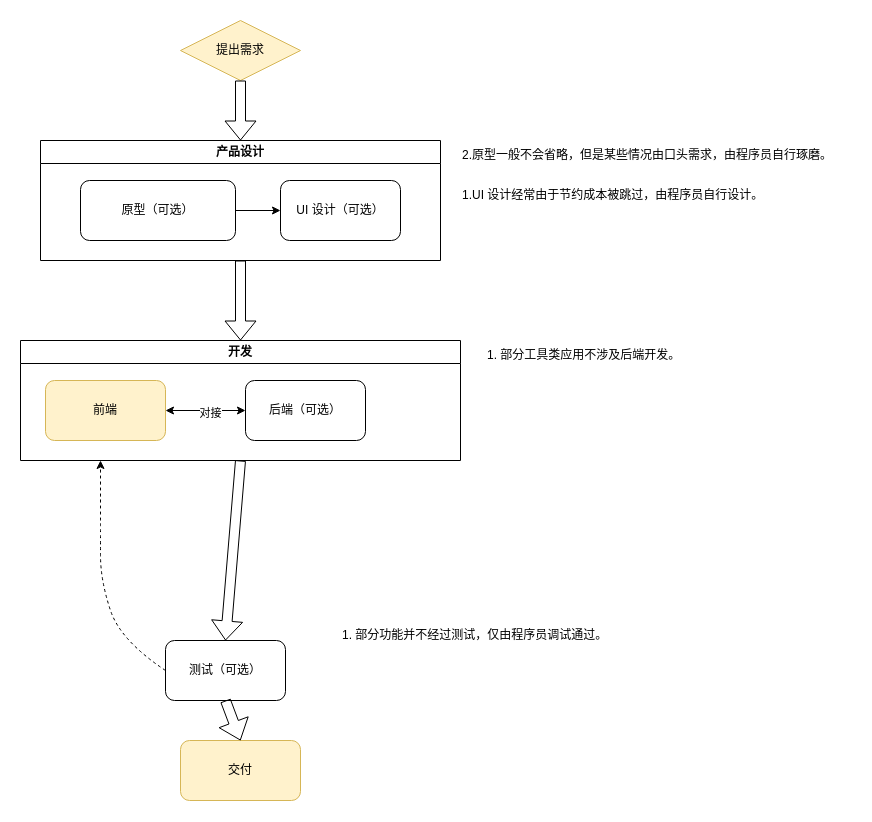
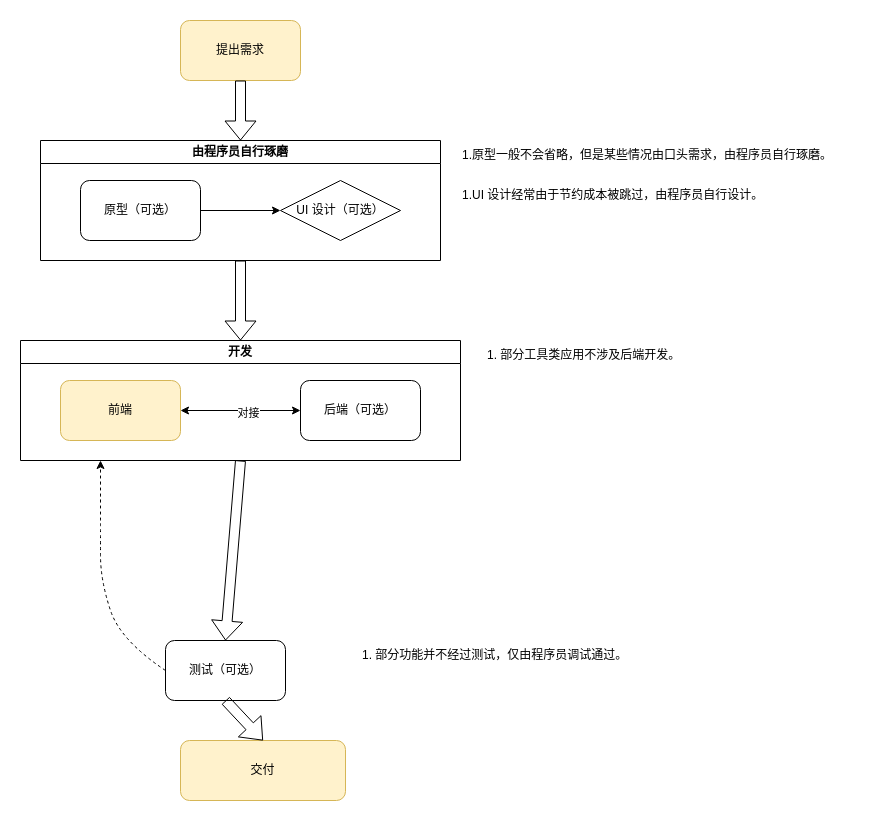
(241, 51) -> (241, 51)
(241, 153) -> (241, 153)
(648, 156) -> (648, 156)
(158, 211) -> (141, 211)
(341, 211) -> (341, 211)
(106, 411) -> (121, 411)
(306, 411) -> (361, 411)
(481, 636) -> (501, 656)
(241, 771) -> (263, 771)
